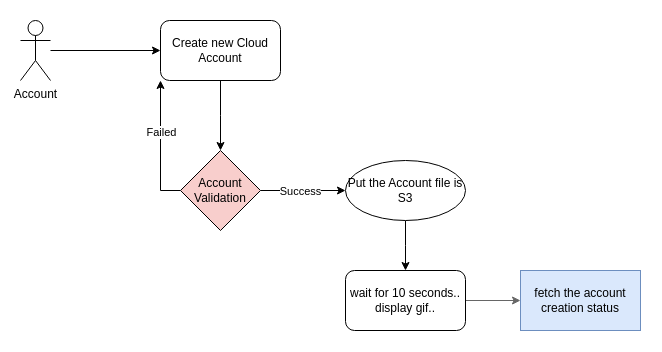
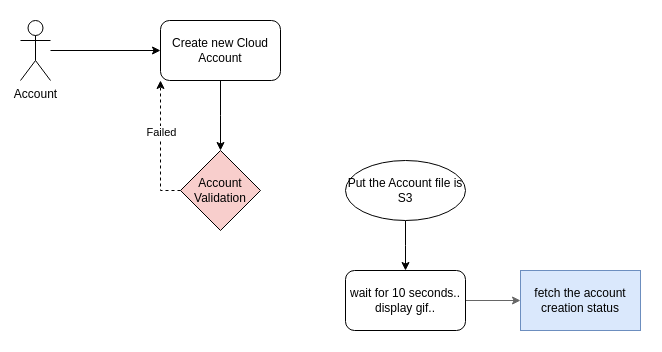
(161, 173) -> (161, 173)
(300, 191) -> none
